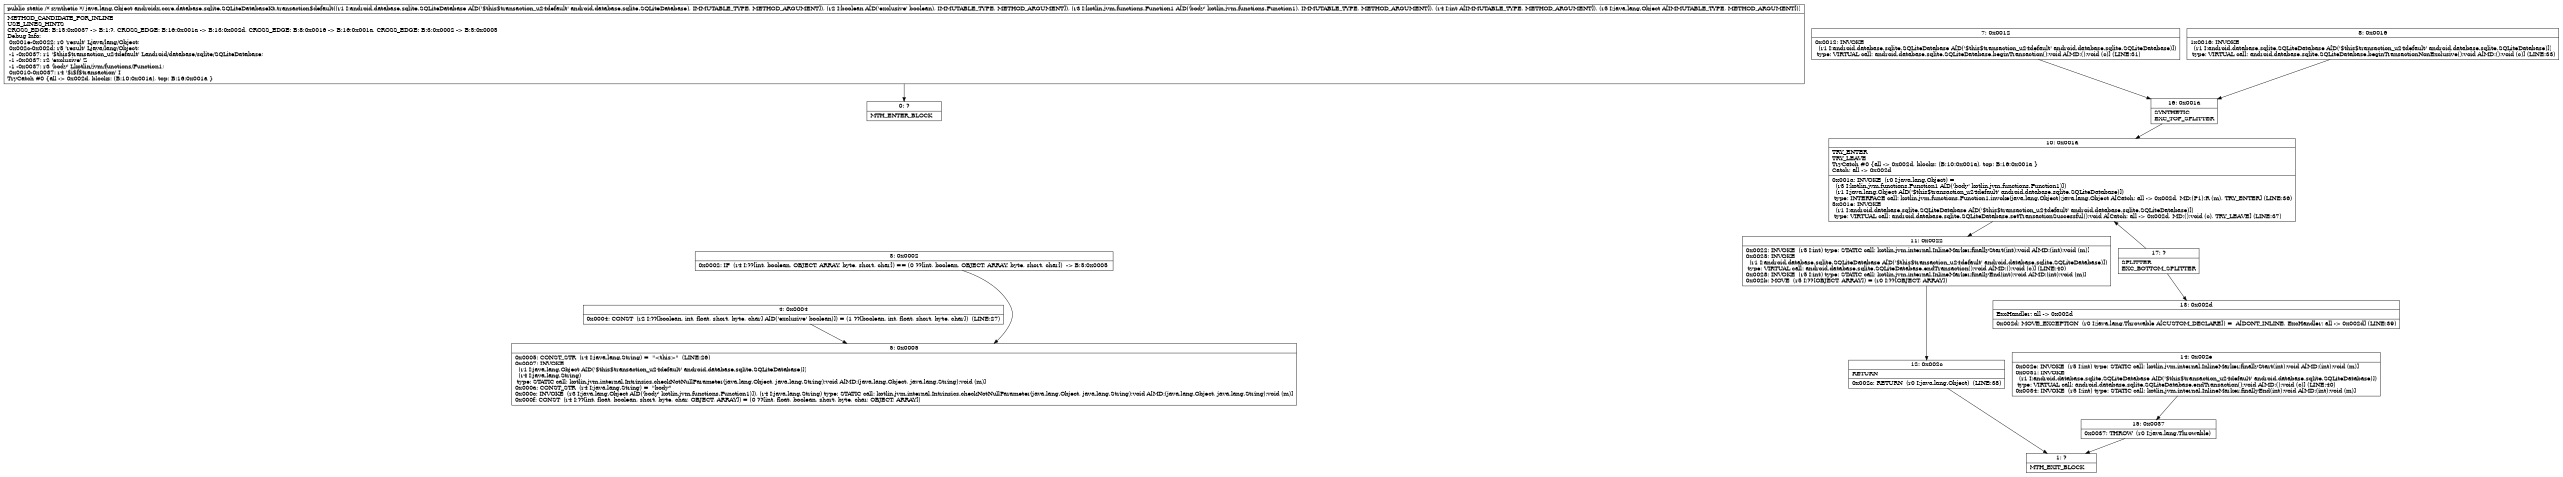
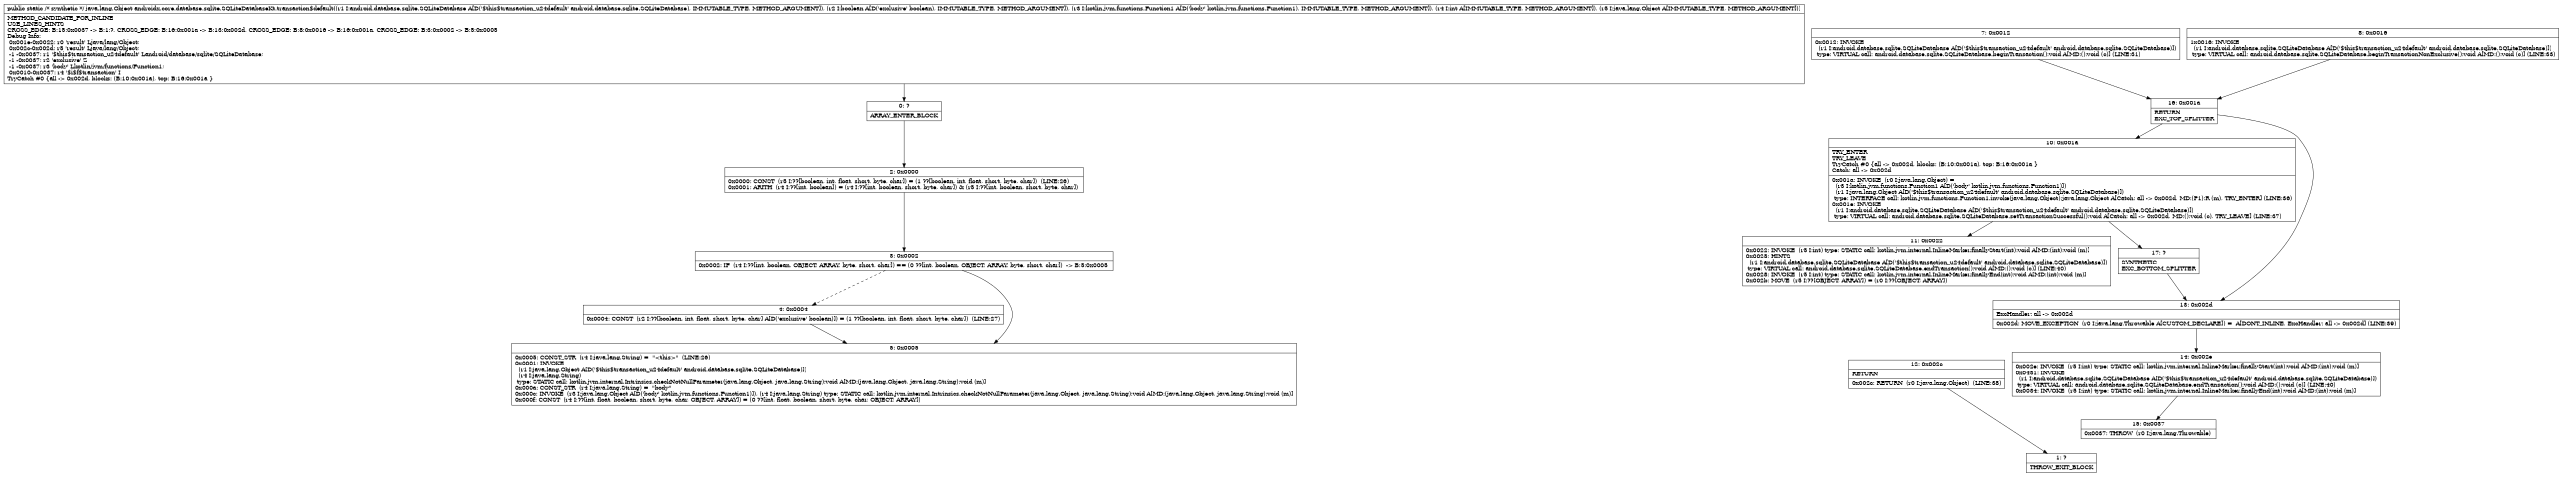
(2172, 113) -> (2167, 113)
(901, 116) -> (904, 116)
none -> (904, 180)
none -> (2311, 191)
(1858, 205) -> (1858, 205)
(2132, 236) -> (2124, 234)
(1772, 257) -> (1770, 257)
(2136, 263) -> (2139, 263)
none -> (851, 287)
(1927, 321) -> none
none -> (2196, 339)
(541, 364) -> (541, 364)
(2042, 373) -> (2042, 373)
(2107, 445) -> none
(2057, 468) -> (2061, 468)
